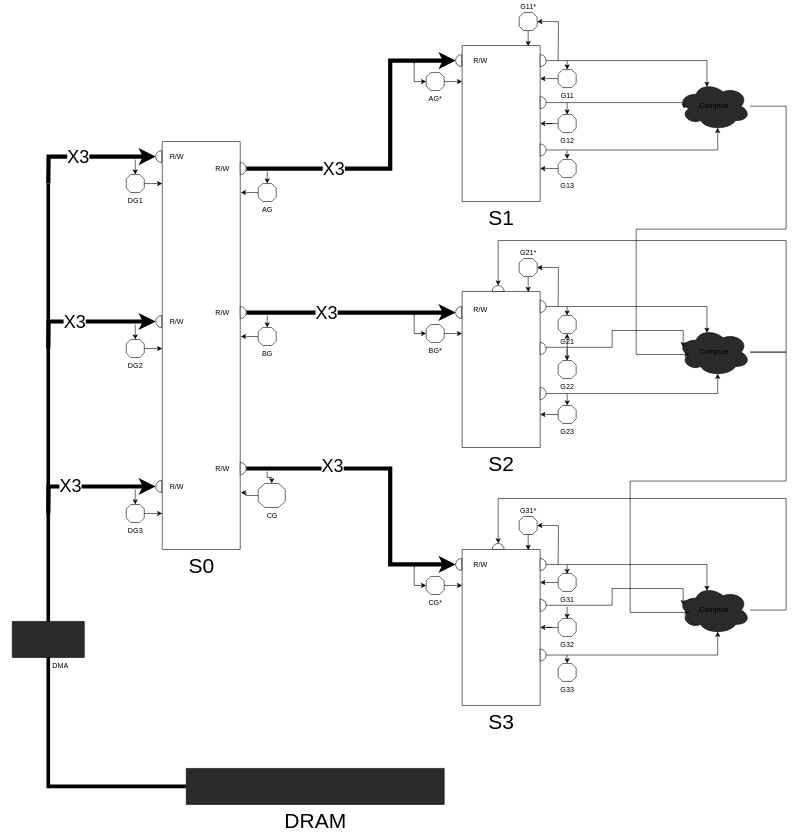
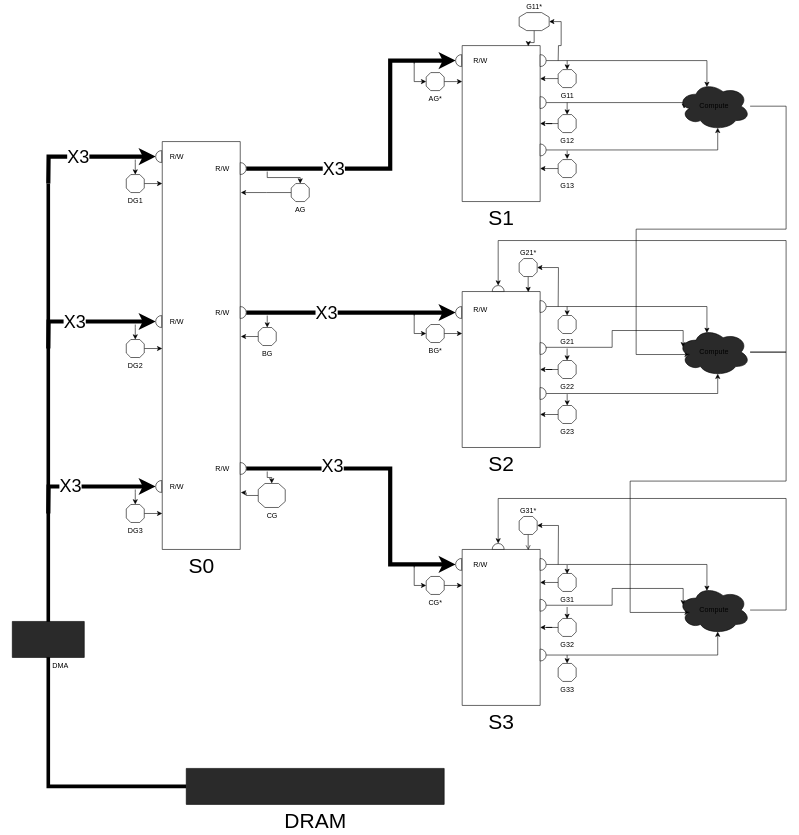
(528, 21) -> (534, 21)
(267, 192) -> (300, 192)
(567, 339) -> (547, 369)
(528, 545) -> (528, 545)
